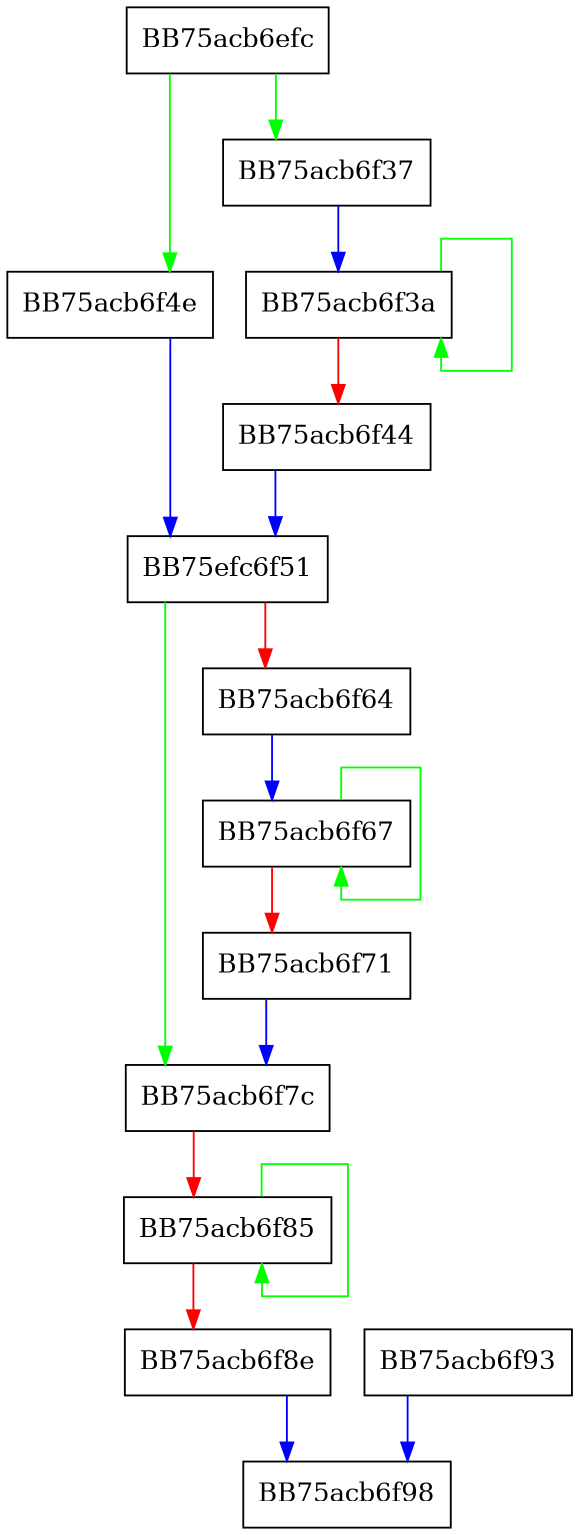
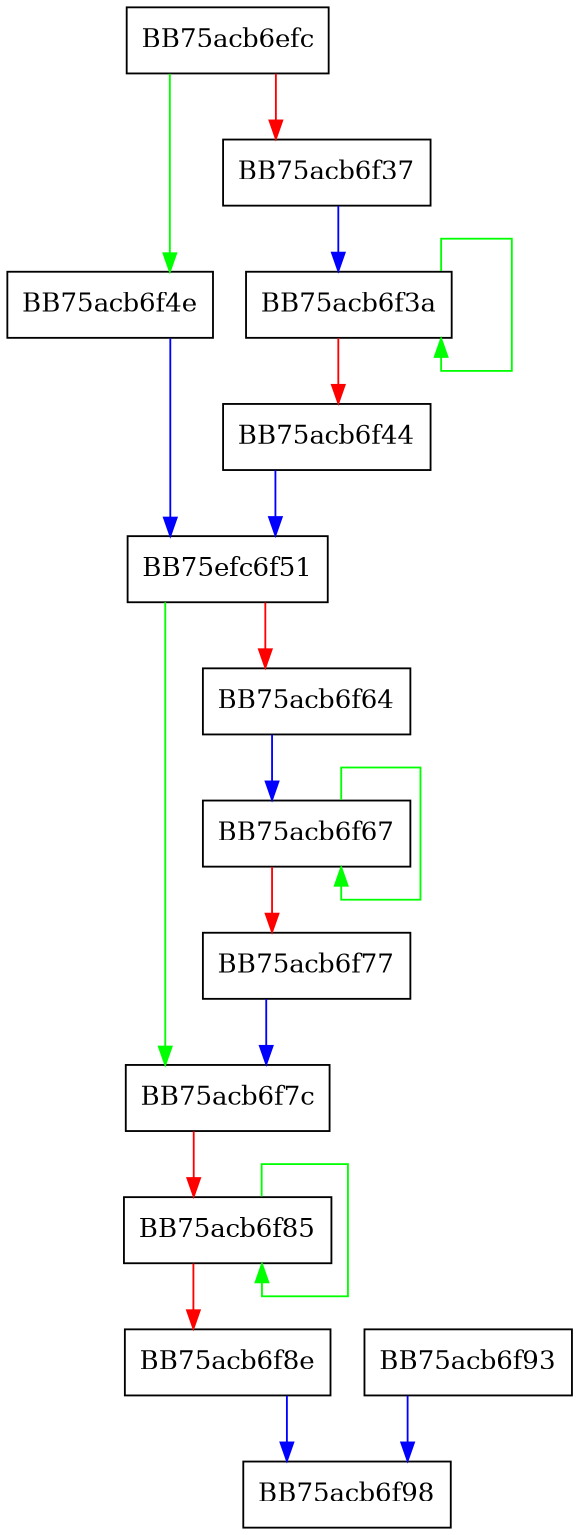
(276, 97) -> (276, 97)
(307, 966) -> (307, 966)
